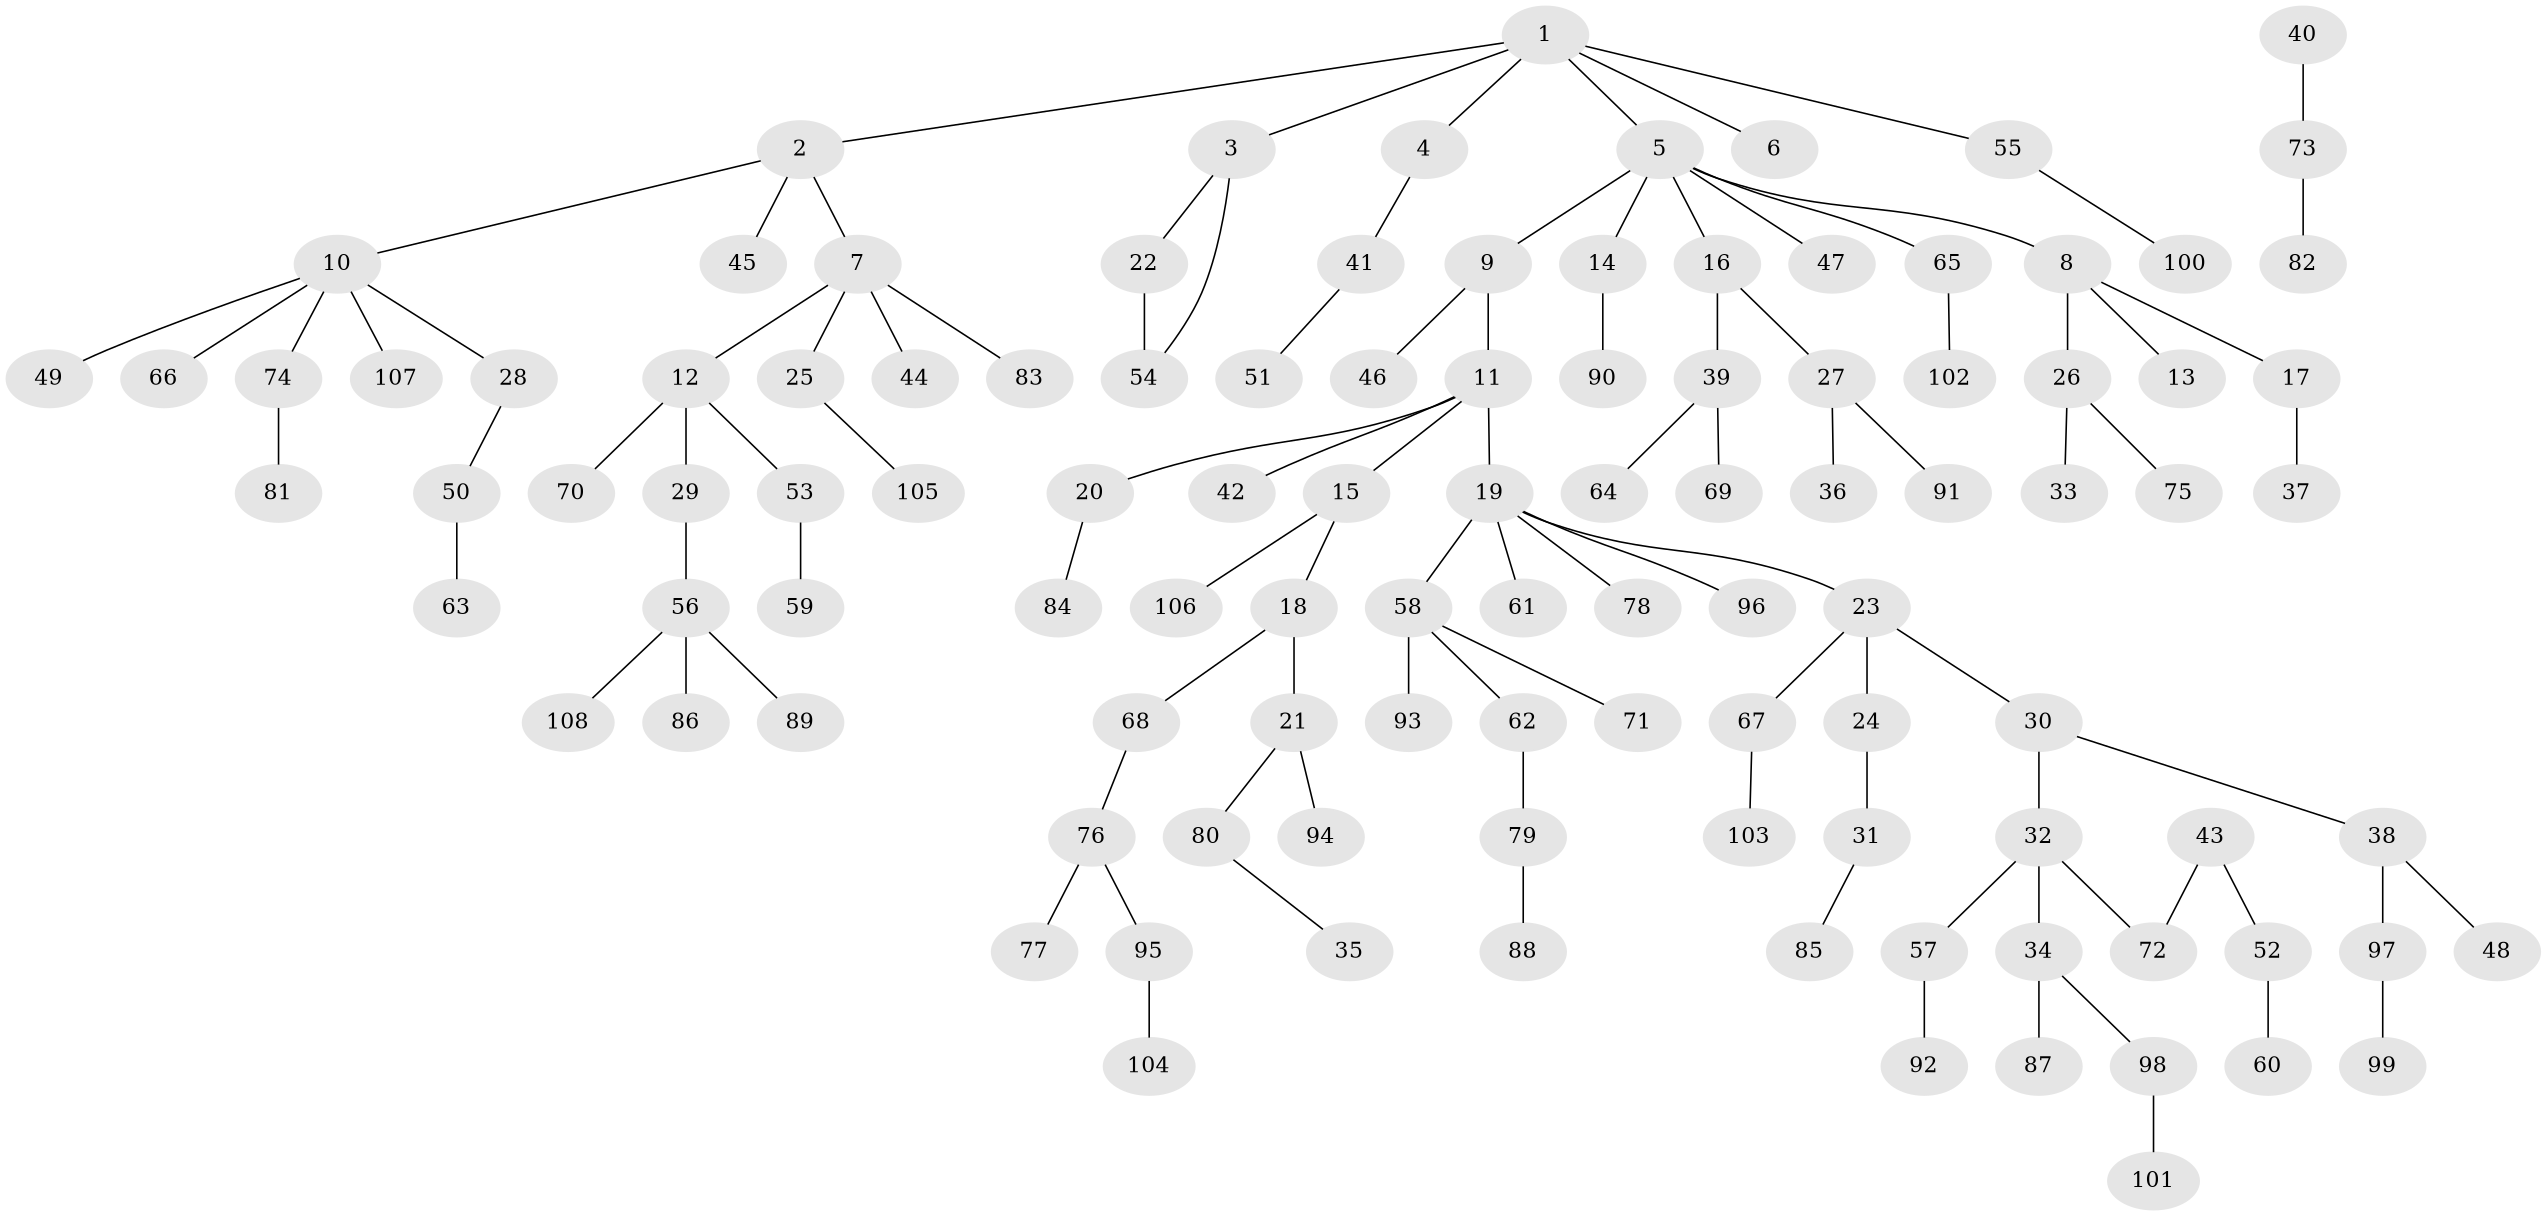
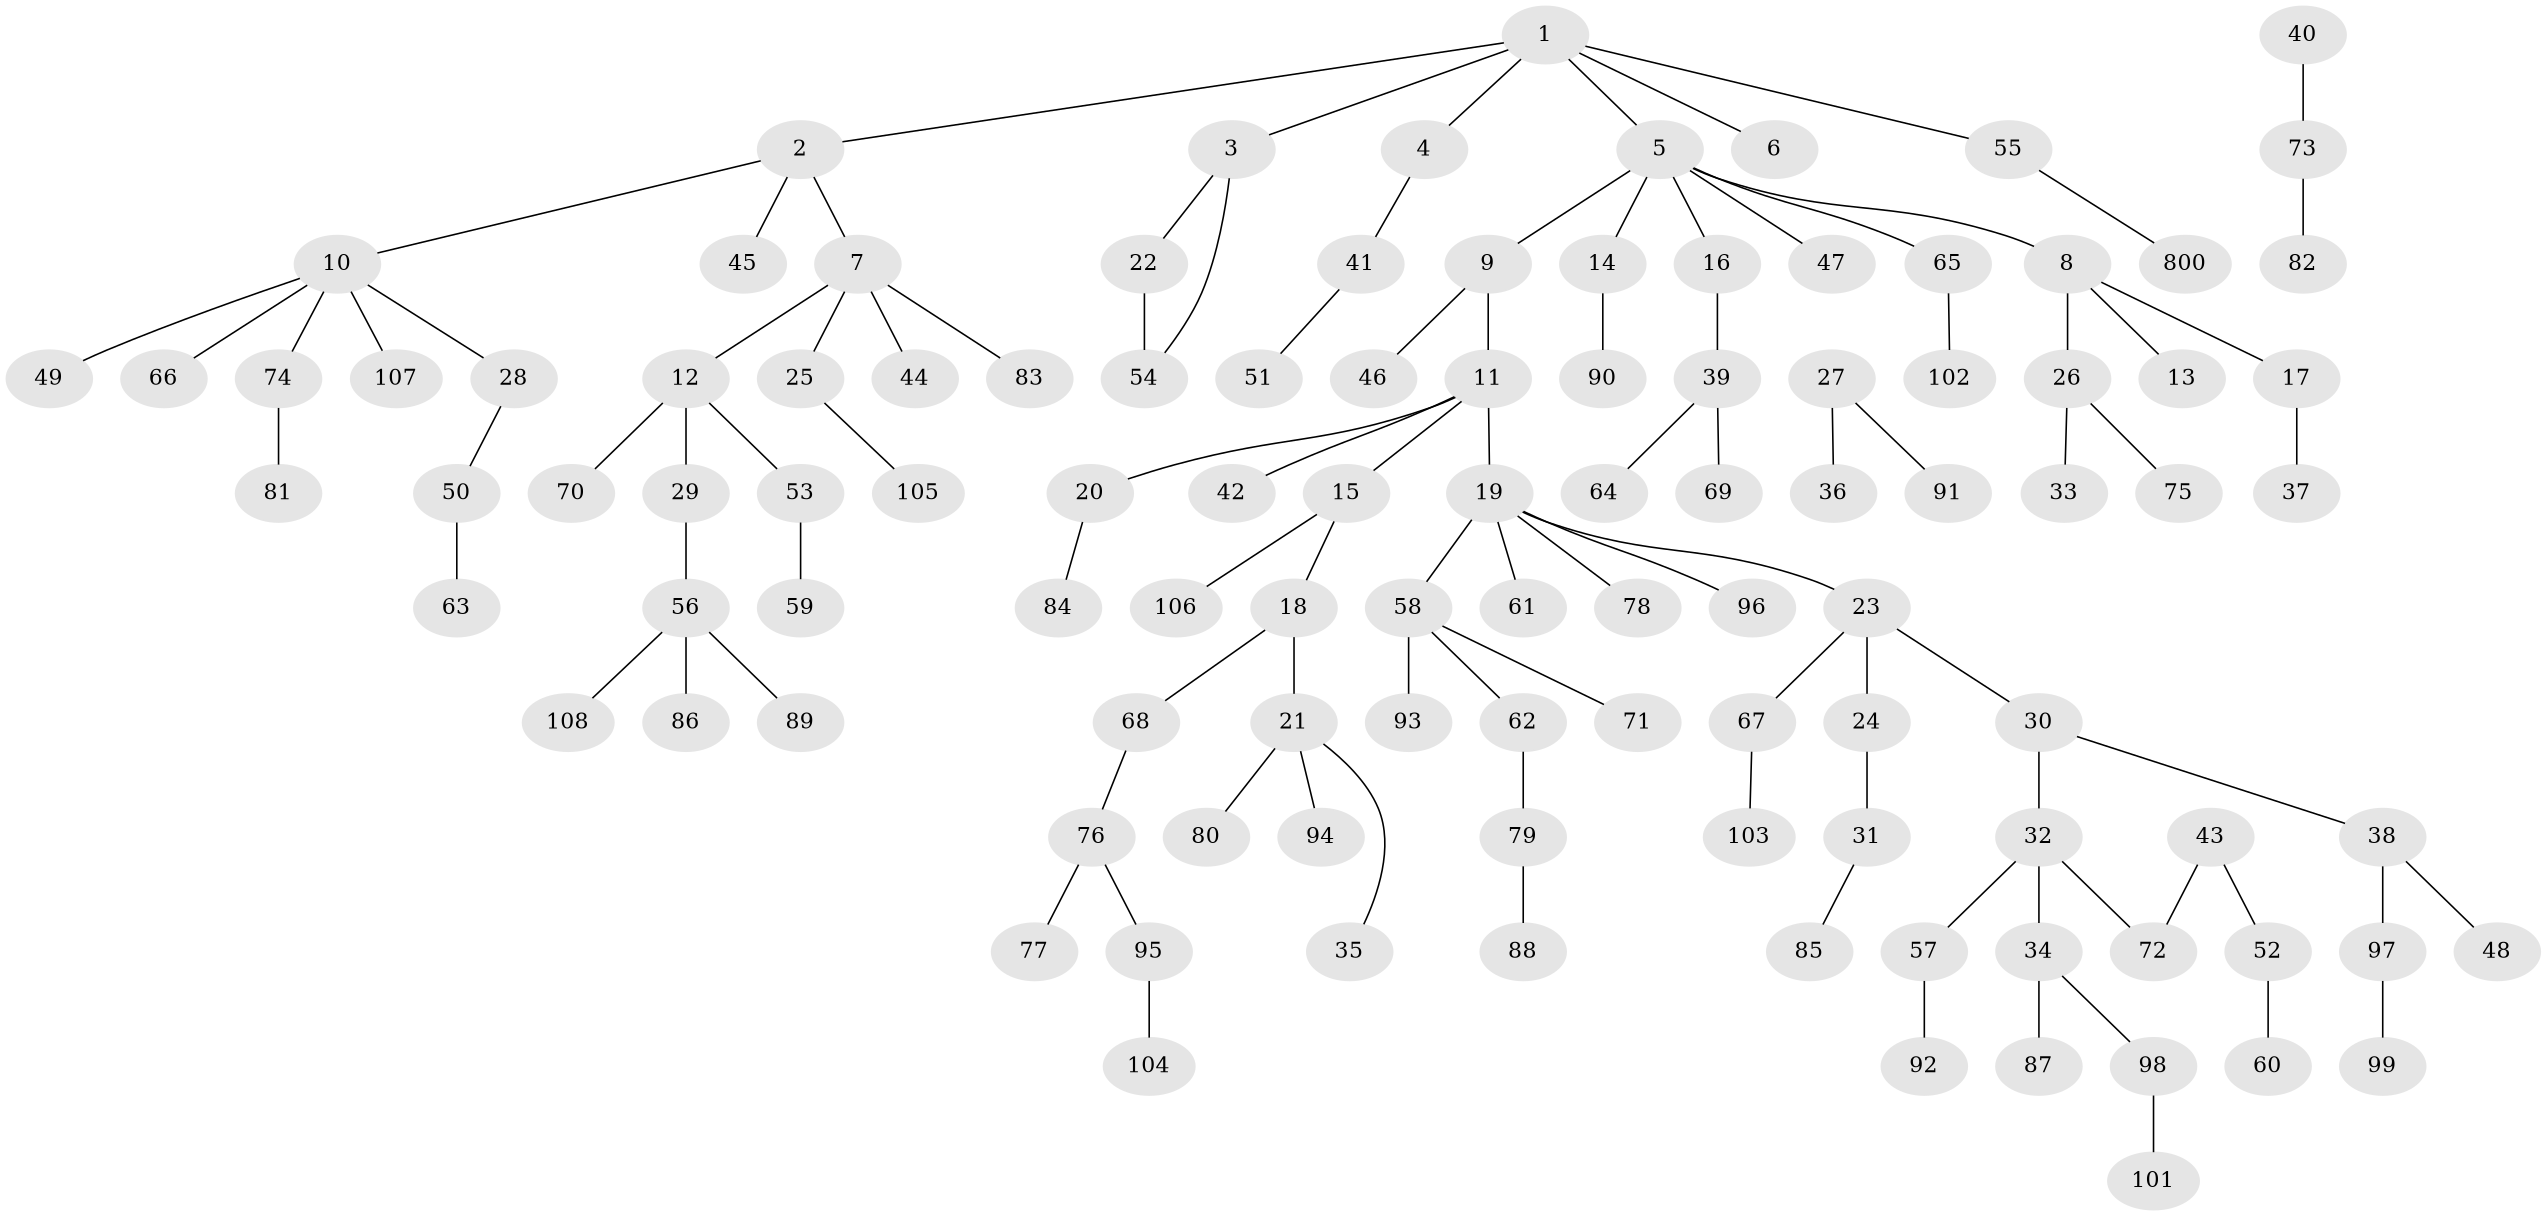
(2185, 264) -> (2185, 264)
(1775, 321) -> none
(1278, 895) -> (1383, 825)
